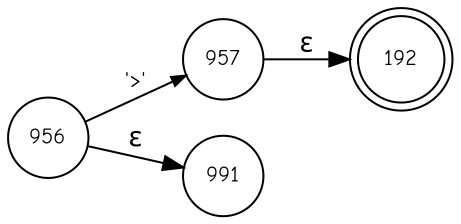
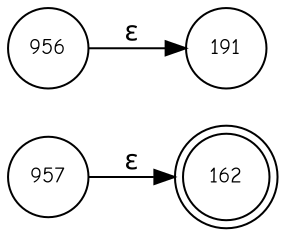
(401, 59) -> (226, 177)
(129, 102) -> none
(223, 176) -> (226, 48)
